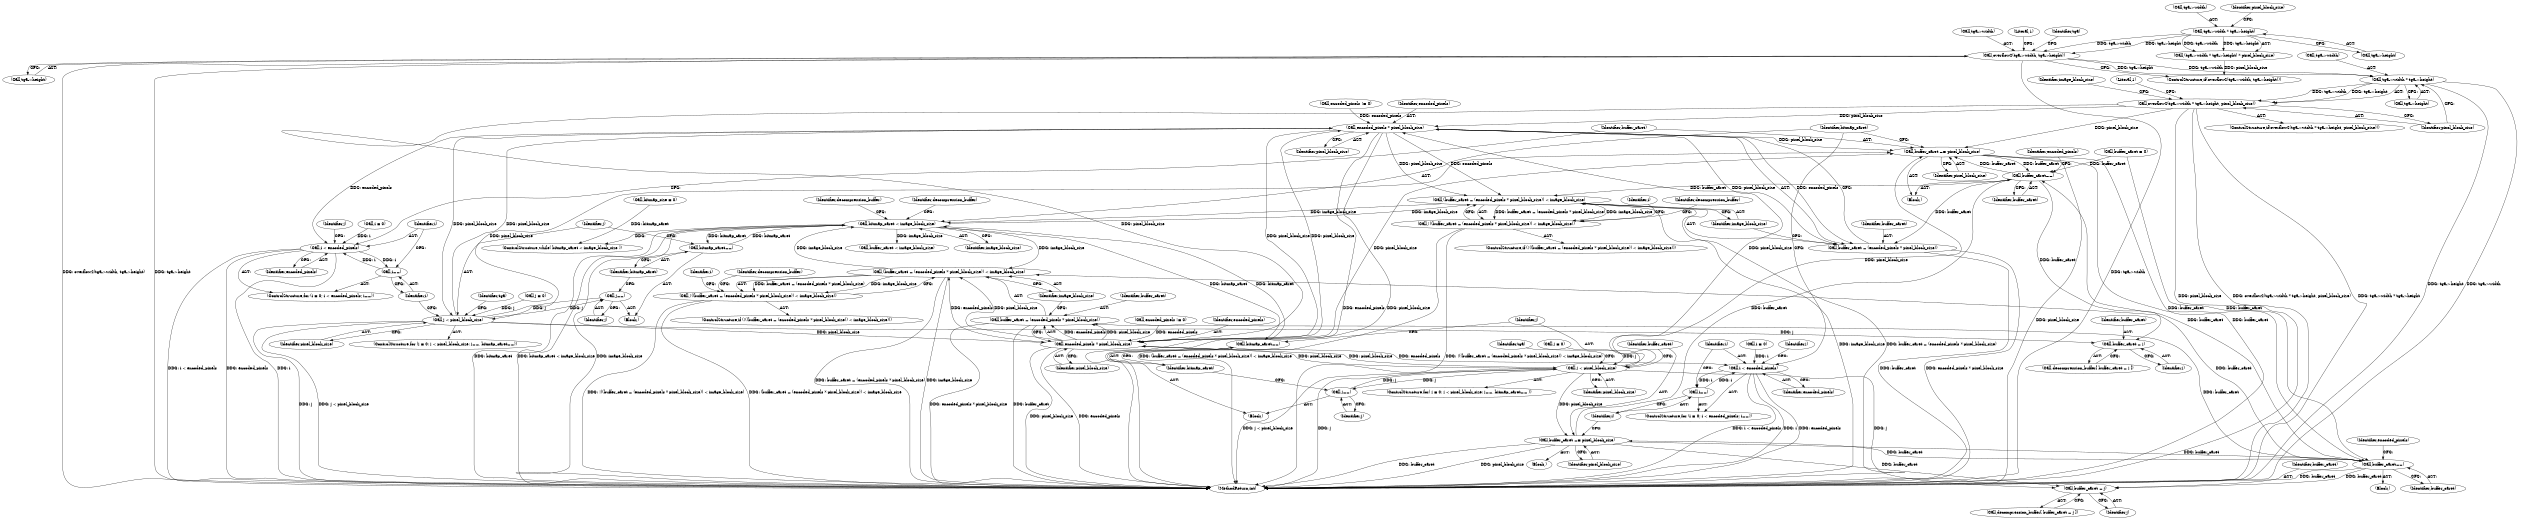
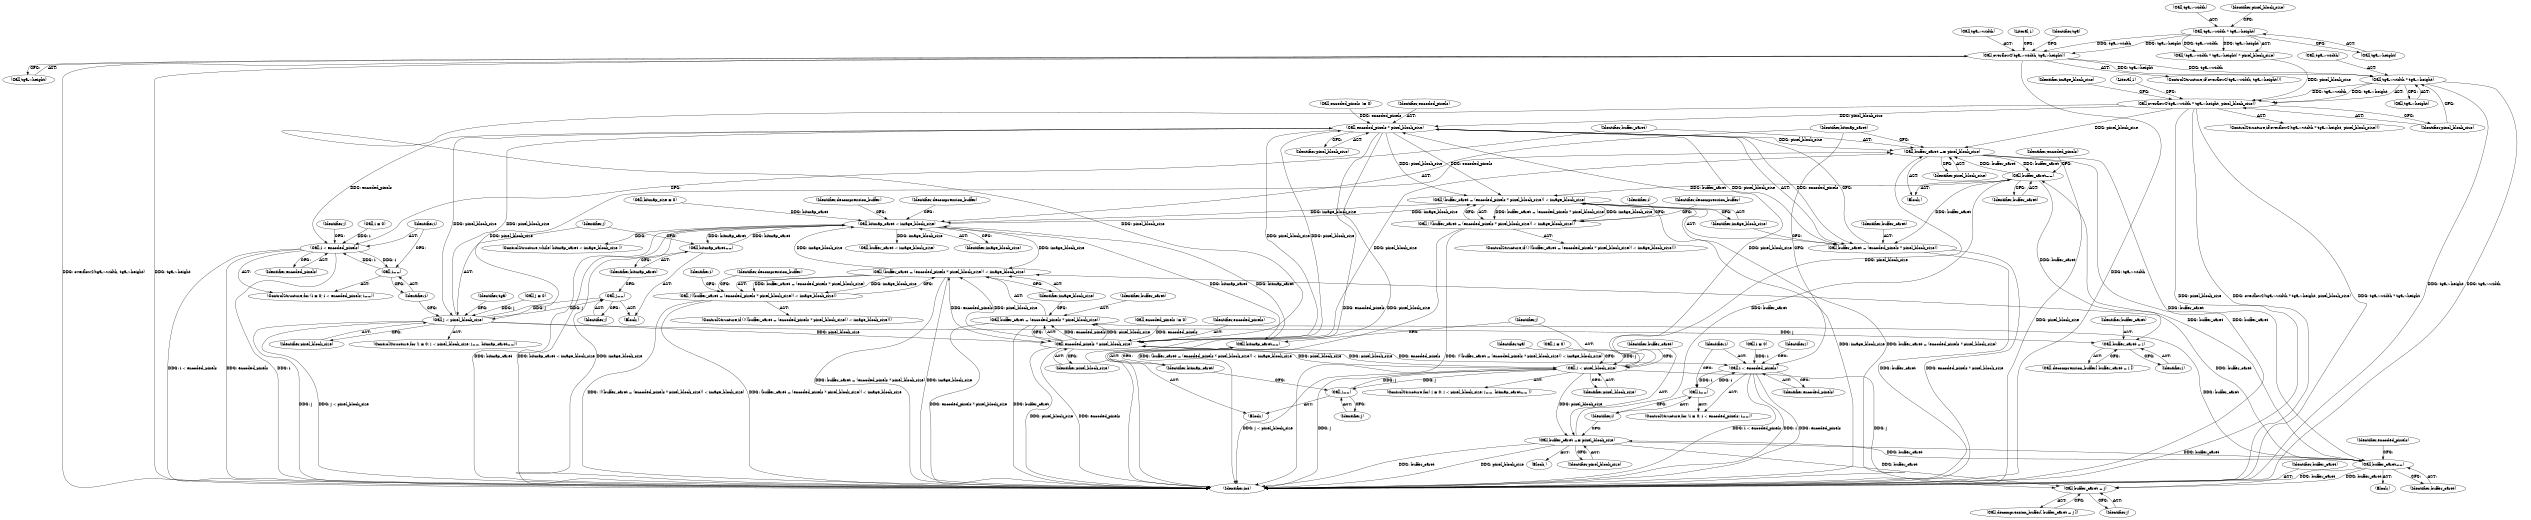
(2224, 66) -> (2304, 85)
(2106, 68) -> (2106, 68)
(2126, 152) -> none
(619, 227) -> (770, 212)
(1237, 489) -> (1237, 489)
